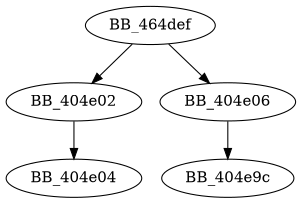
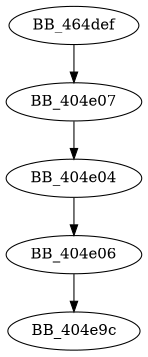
(185, 60) -> (74, 211)
(74, 102) -> (74, 102)
